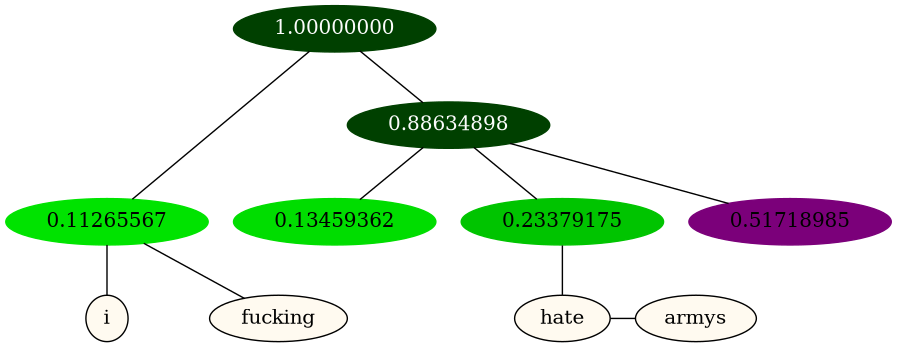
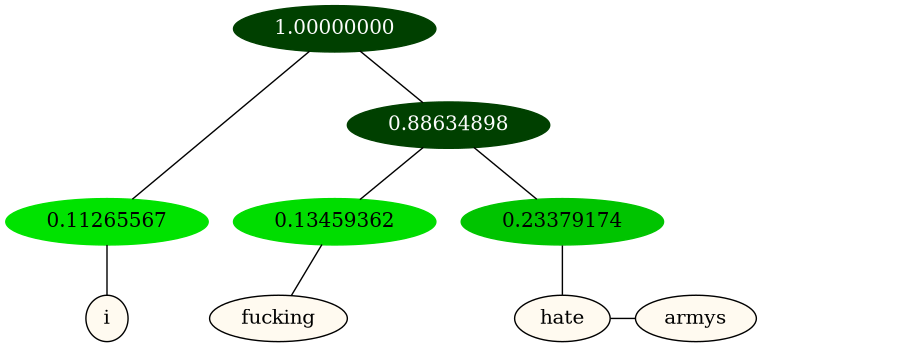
(562, 222) -> (562, 222)
(790, 222) -> none
(194, 271) -> (307, 270)
